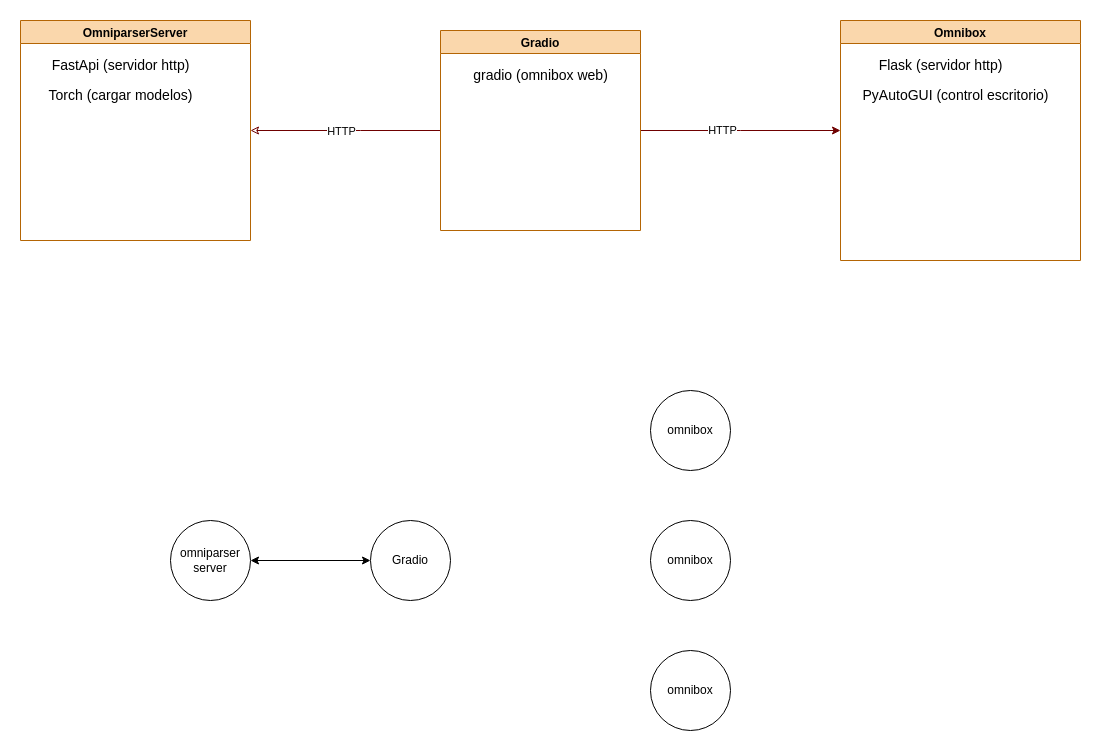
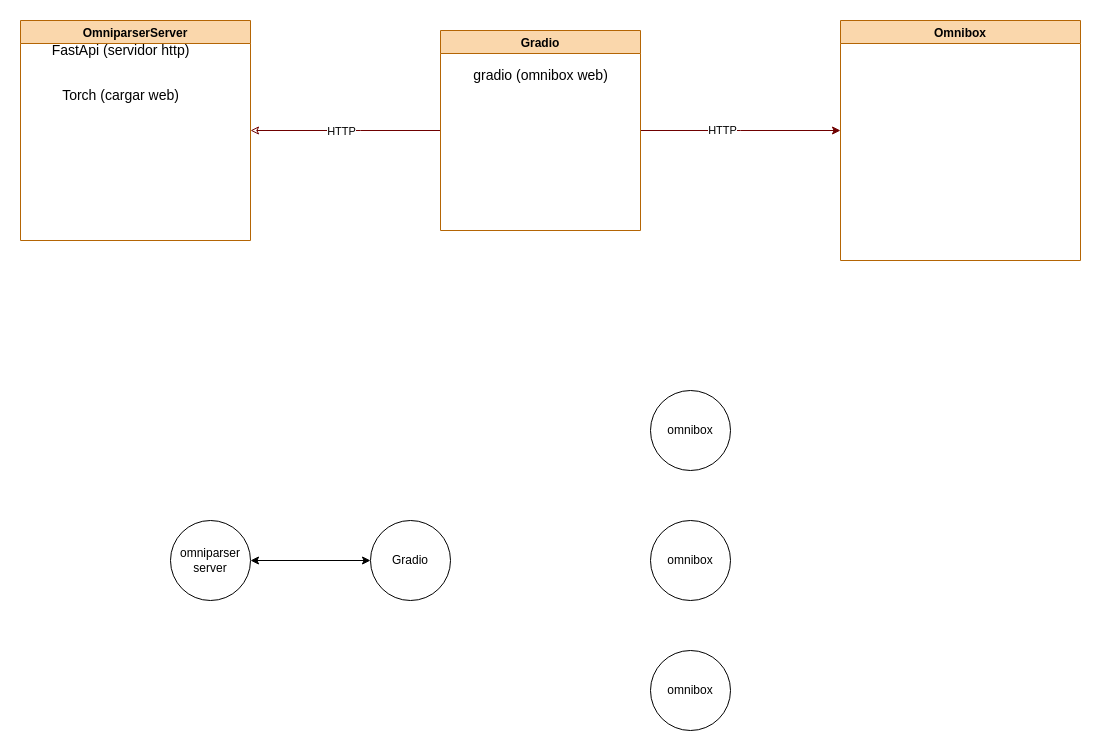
(121, 66) -> (121, 51)
(941, 66) -> none
(121, 96) -> (121, 96)
(956, 96) -> none
